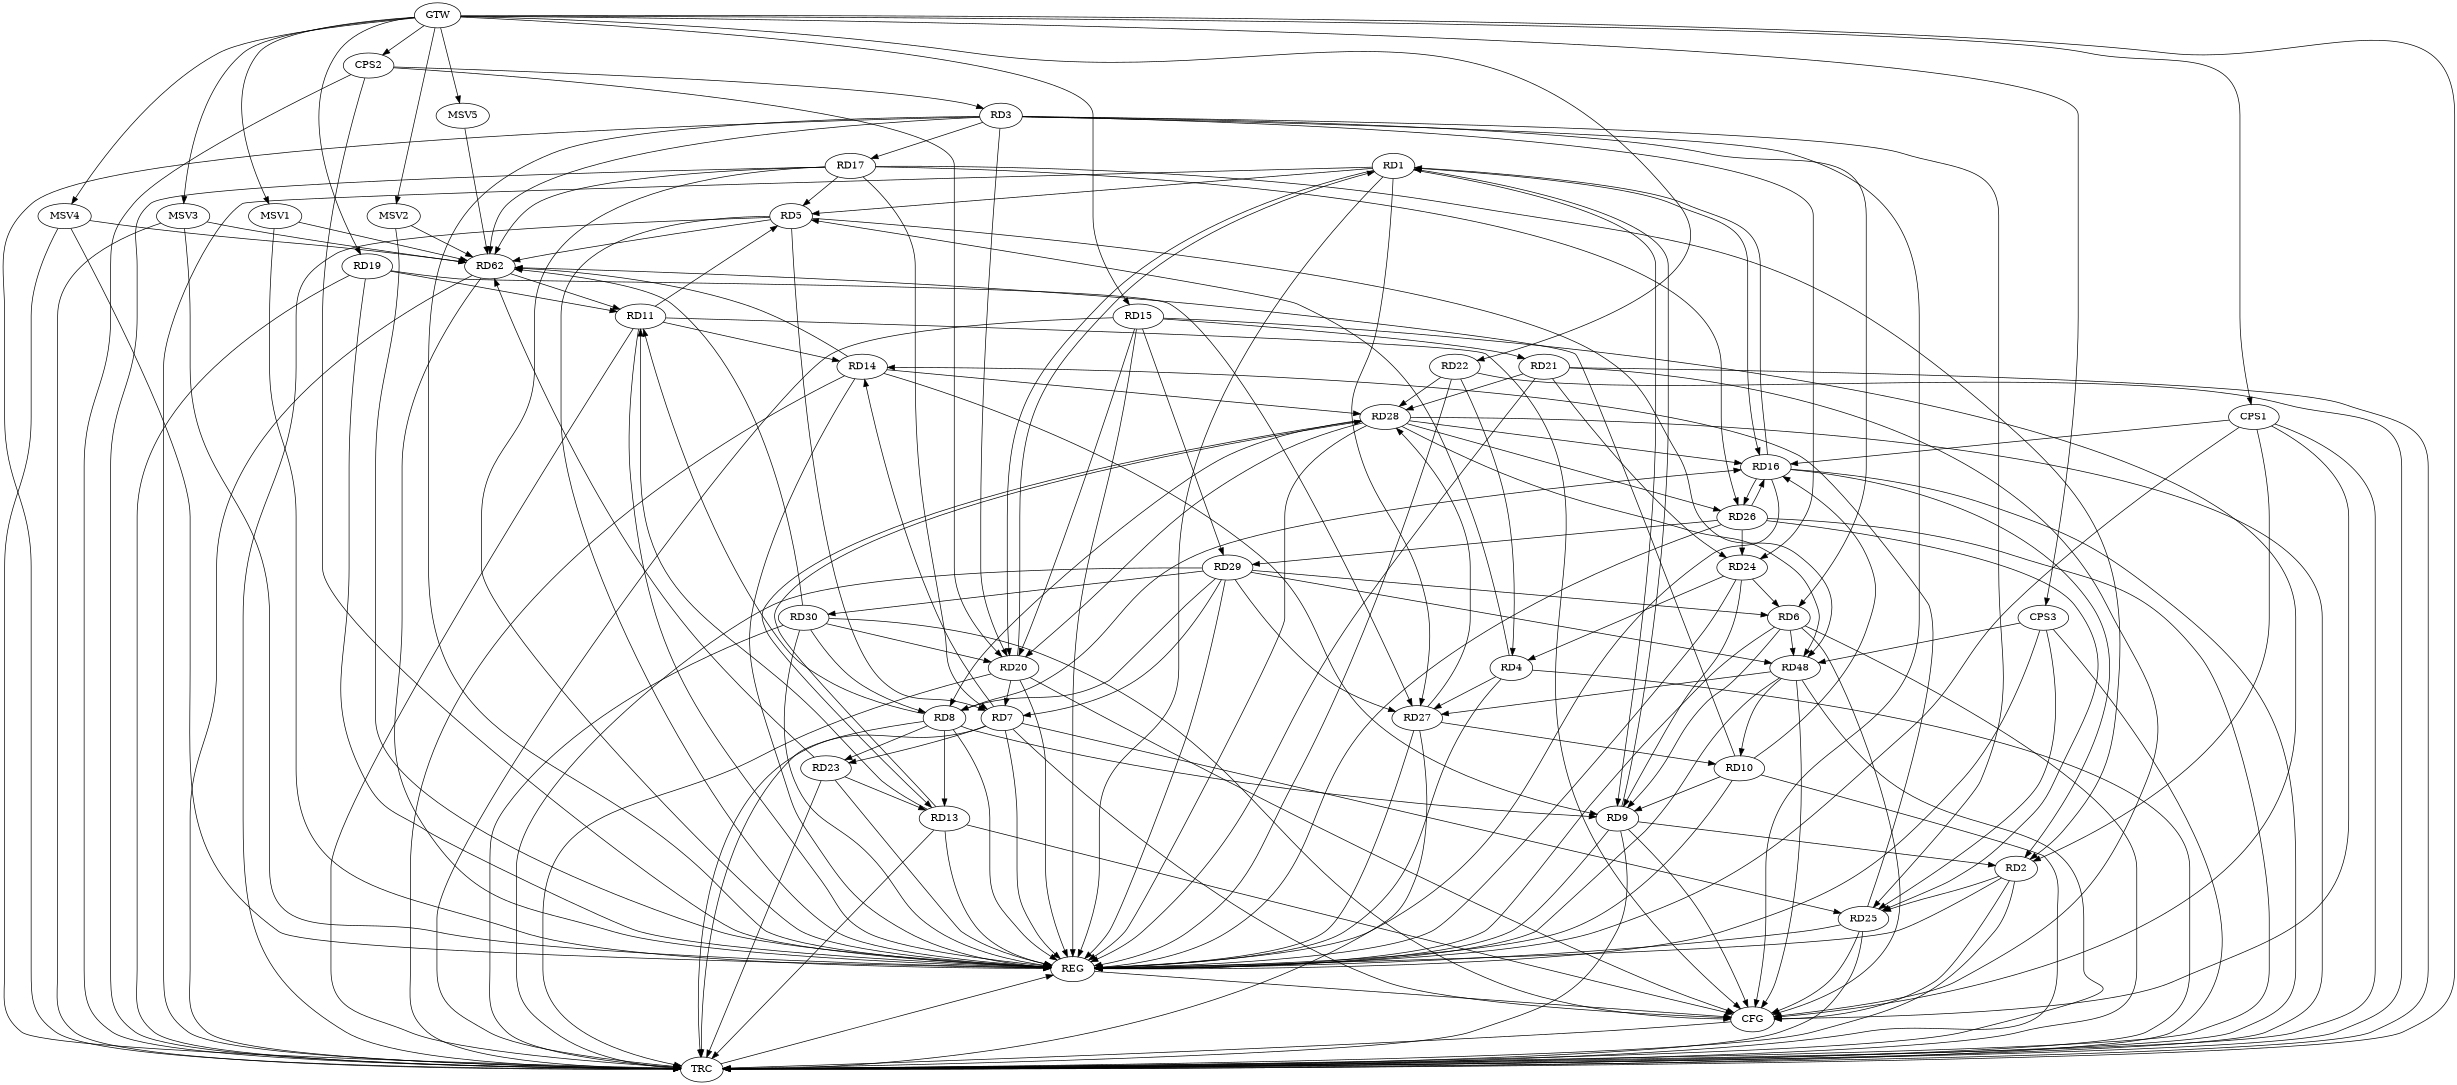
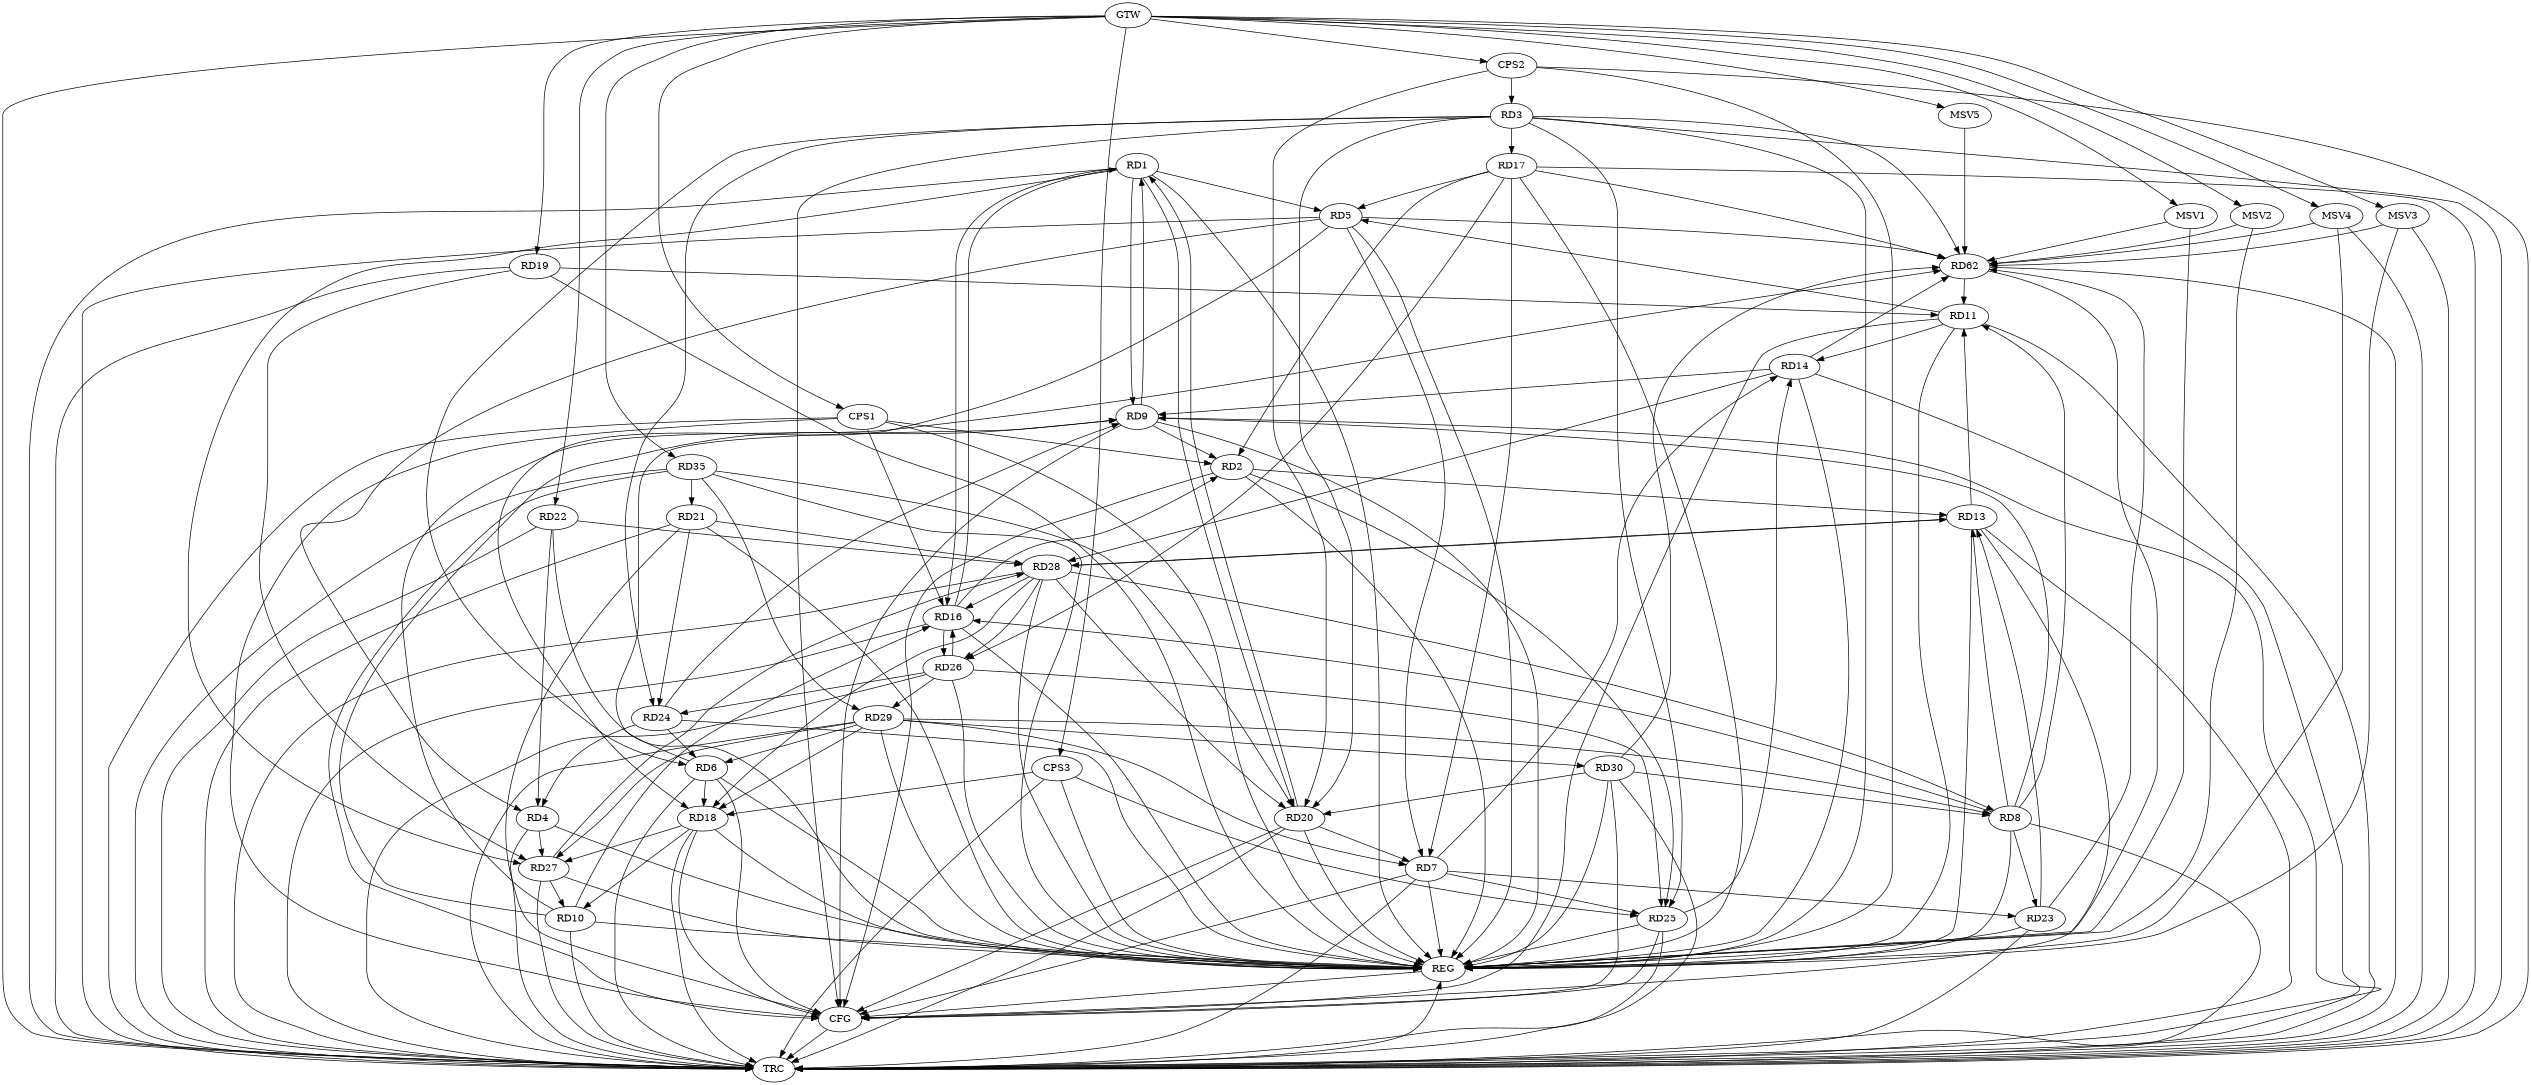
(1270, 297) -> (614, 362)
(1138, 317) -> (692, 467)
(1795, 668) -> (703, 819)
(1406, 1058) -> (1596, 493)
